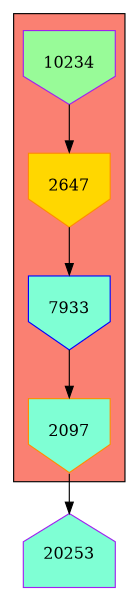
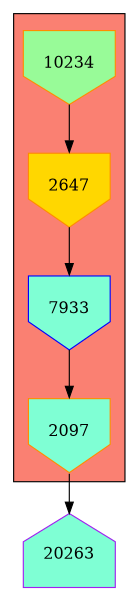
(69, 64) -> (69, 64)
(69, 554) -> (69, 554)
